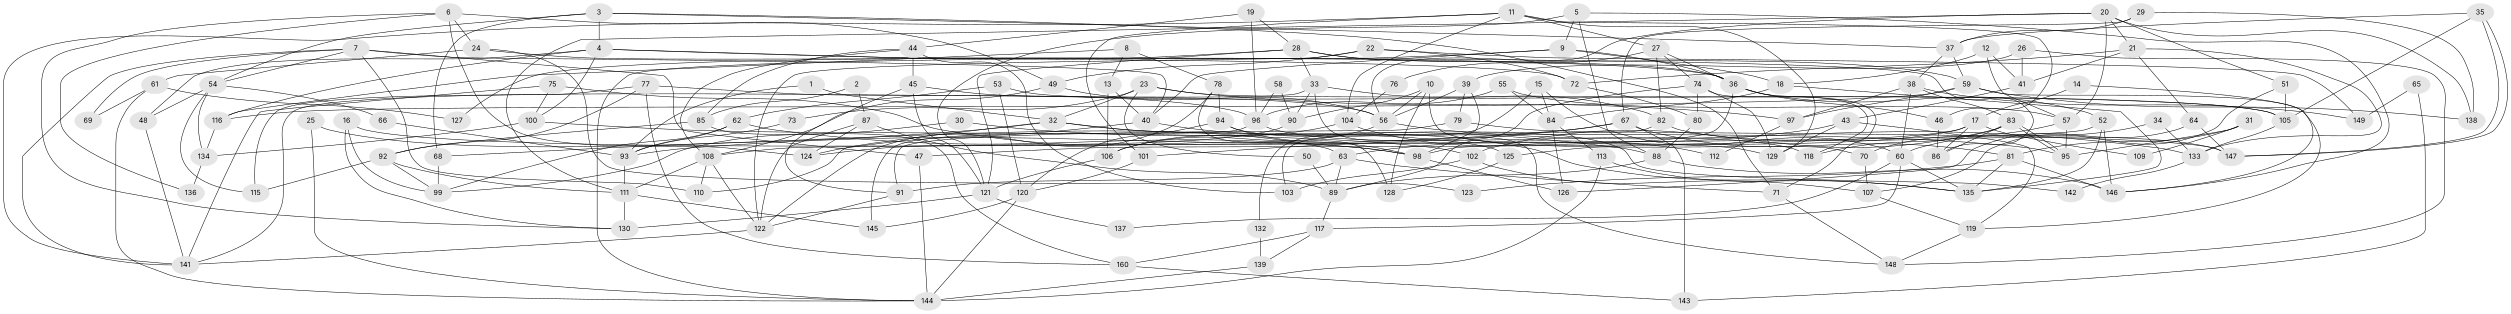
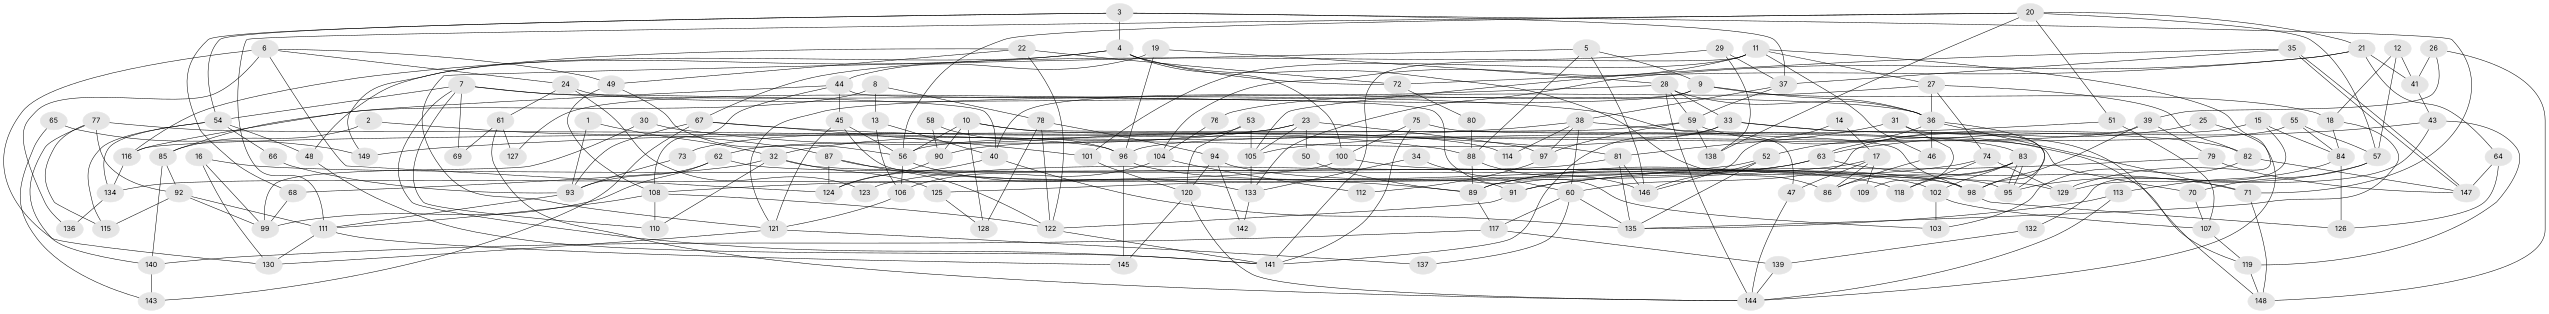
(1698, 103) -> none
none -> (1508, 157)
(1123, 265) -> (152, 265)
